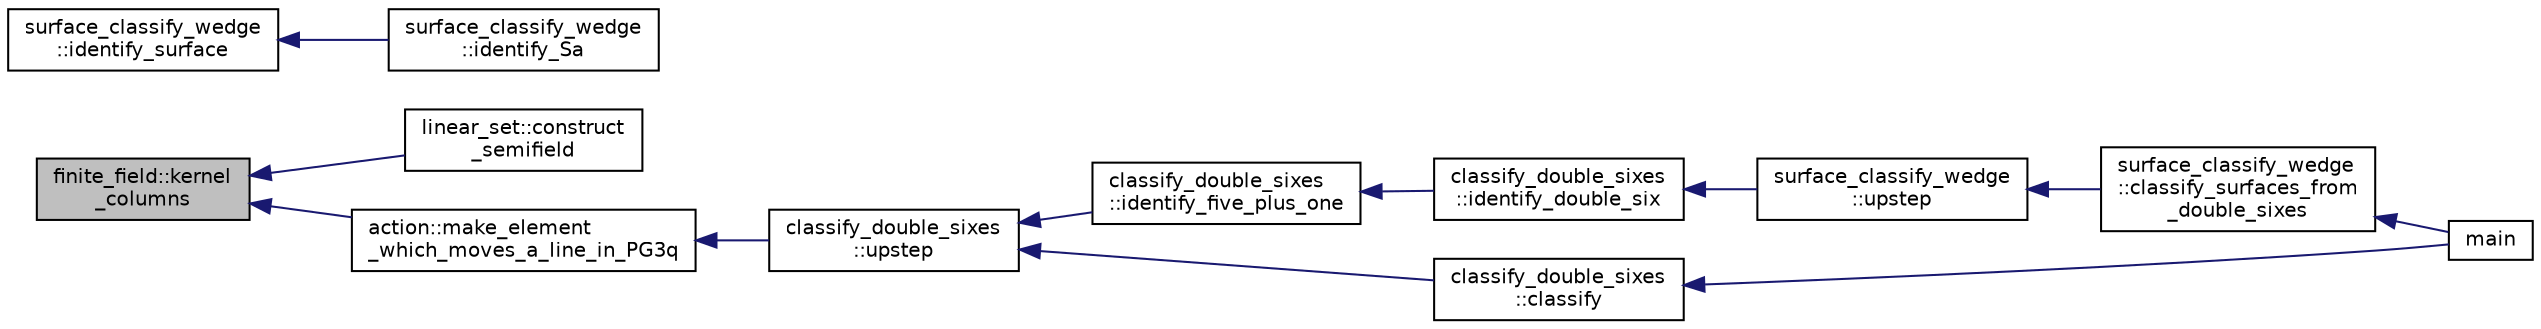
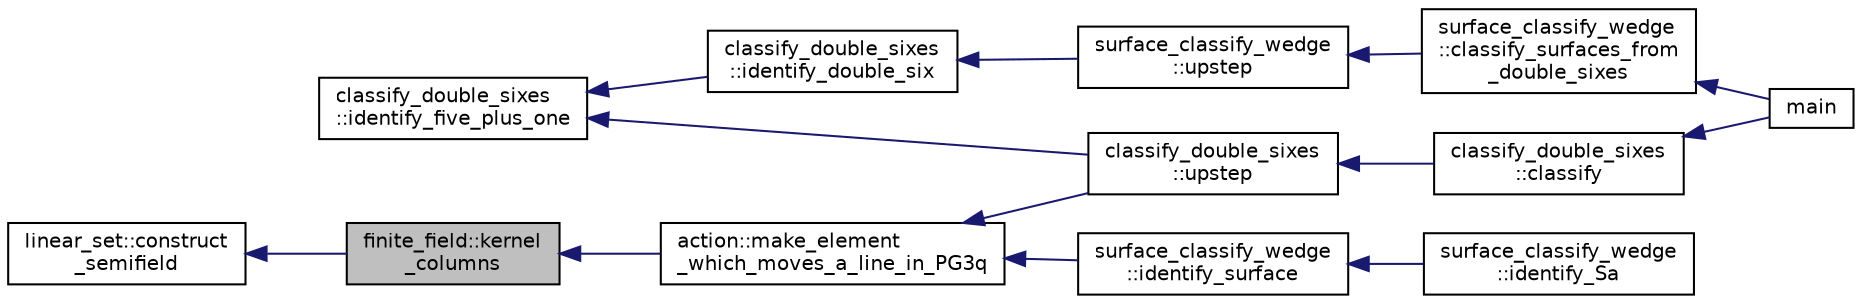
(338, 164) -> (307, 254)
(1066, 216) -> (849, 137)
none -> (1052, 260)
